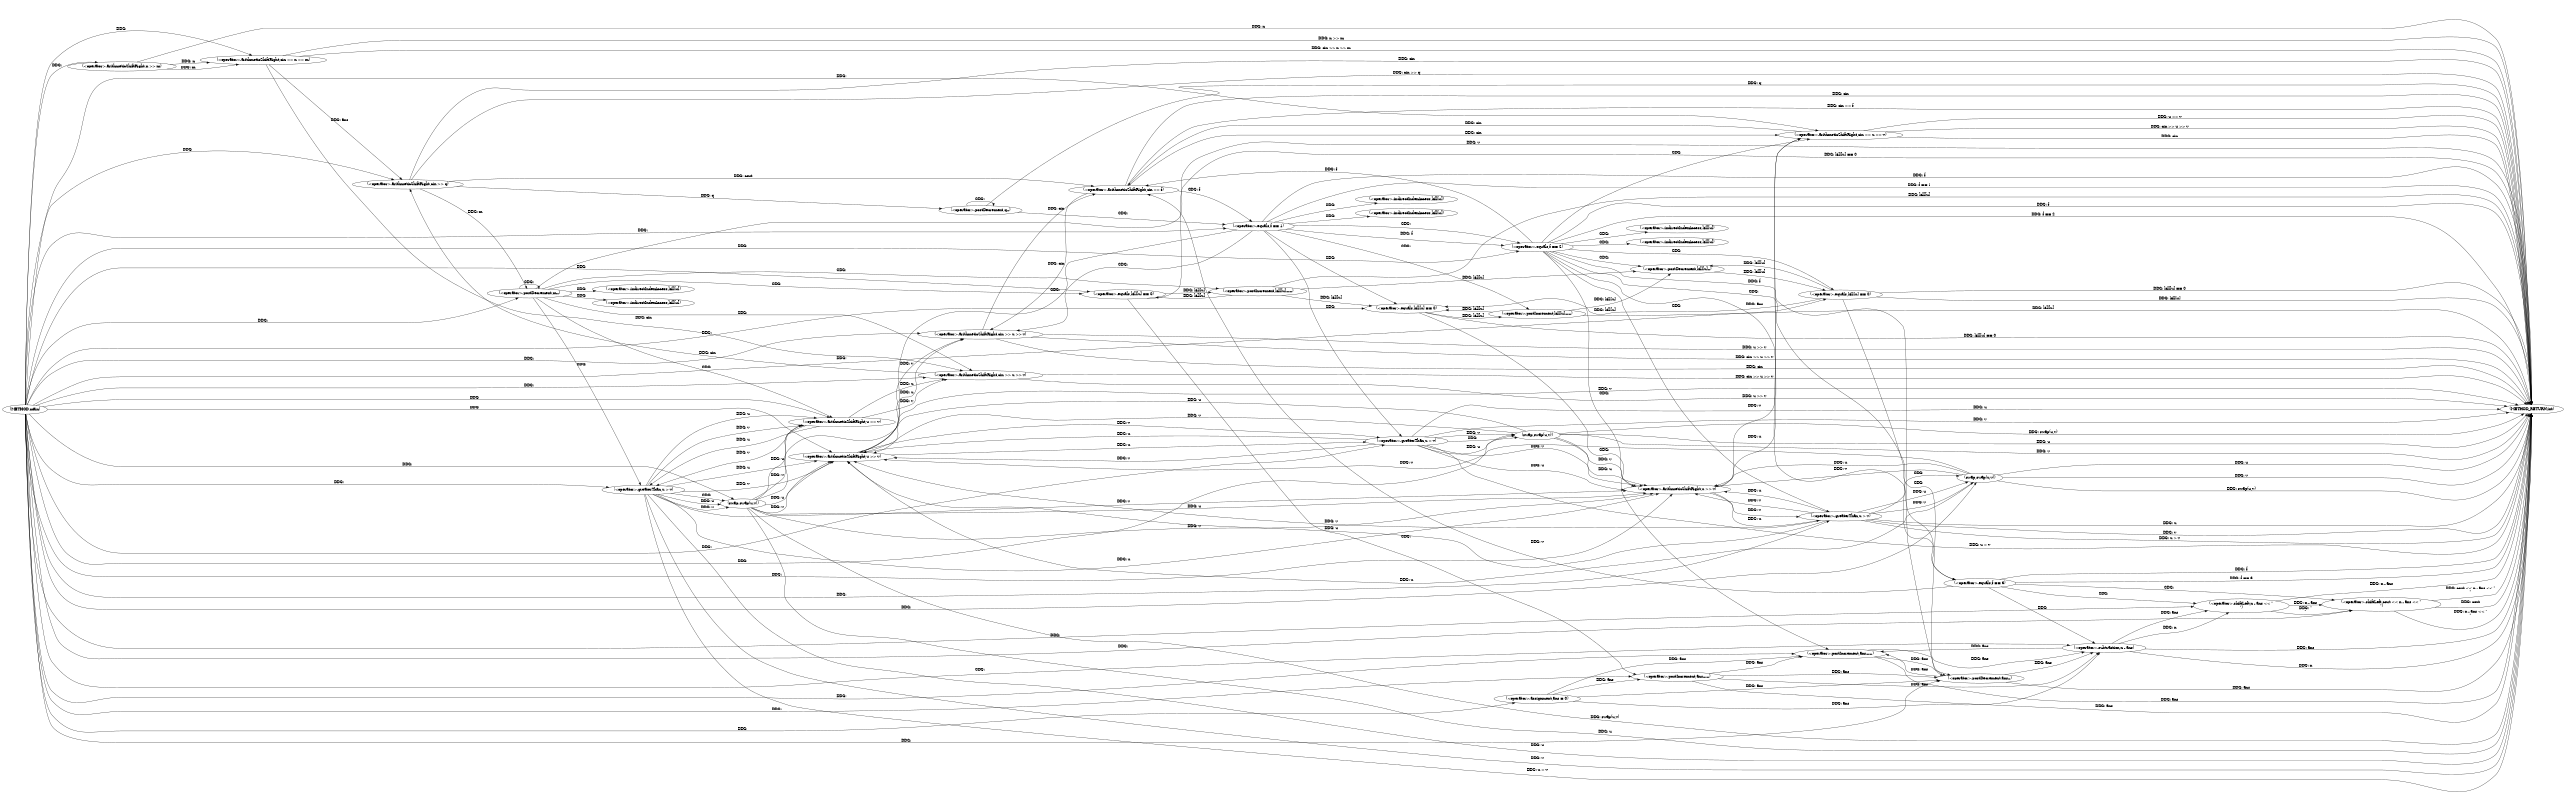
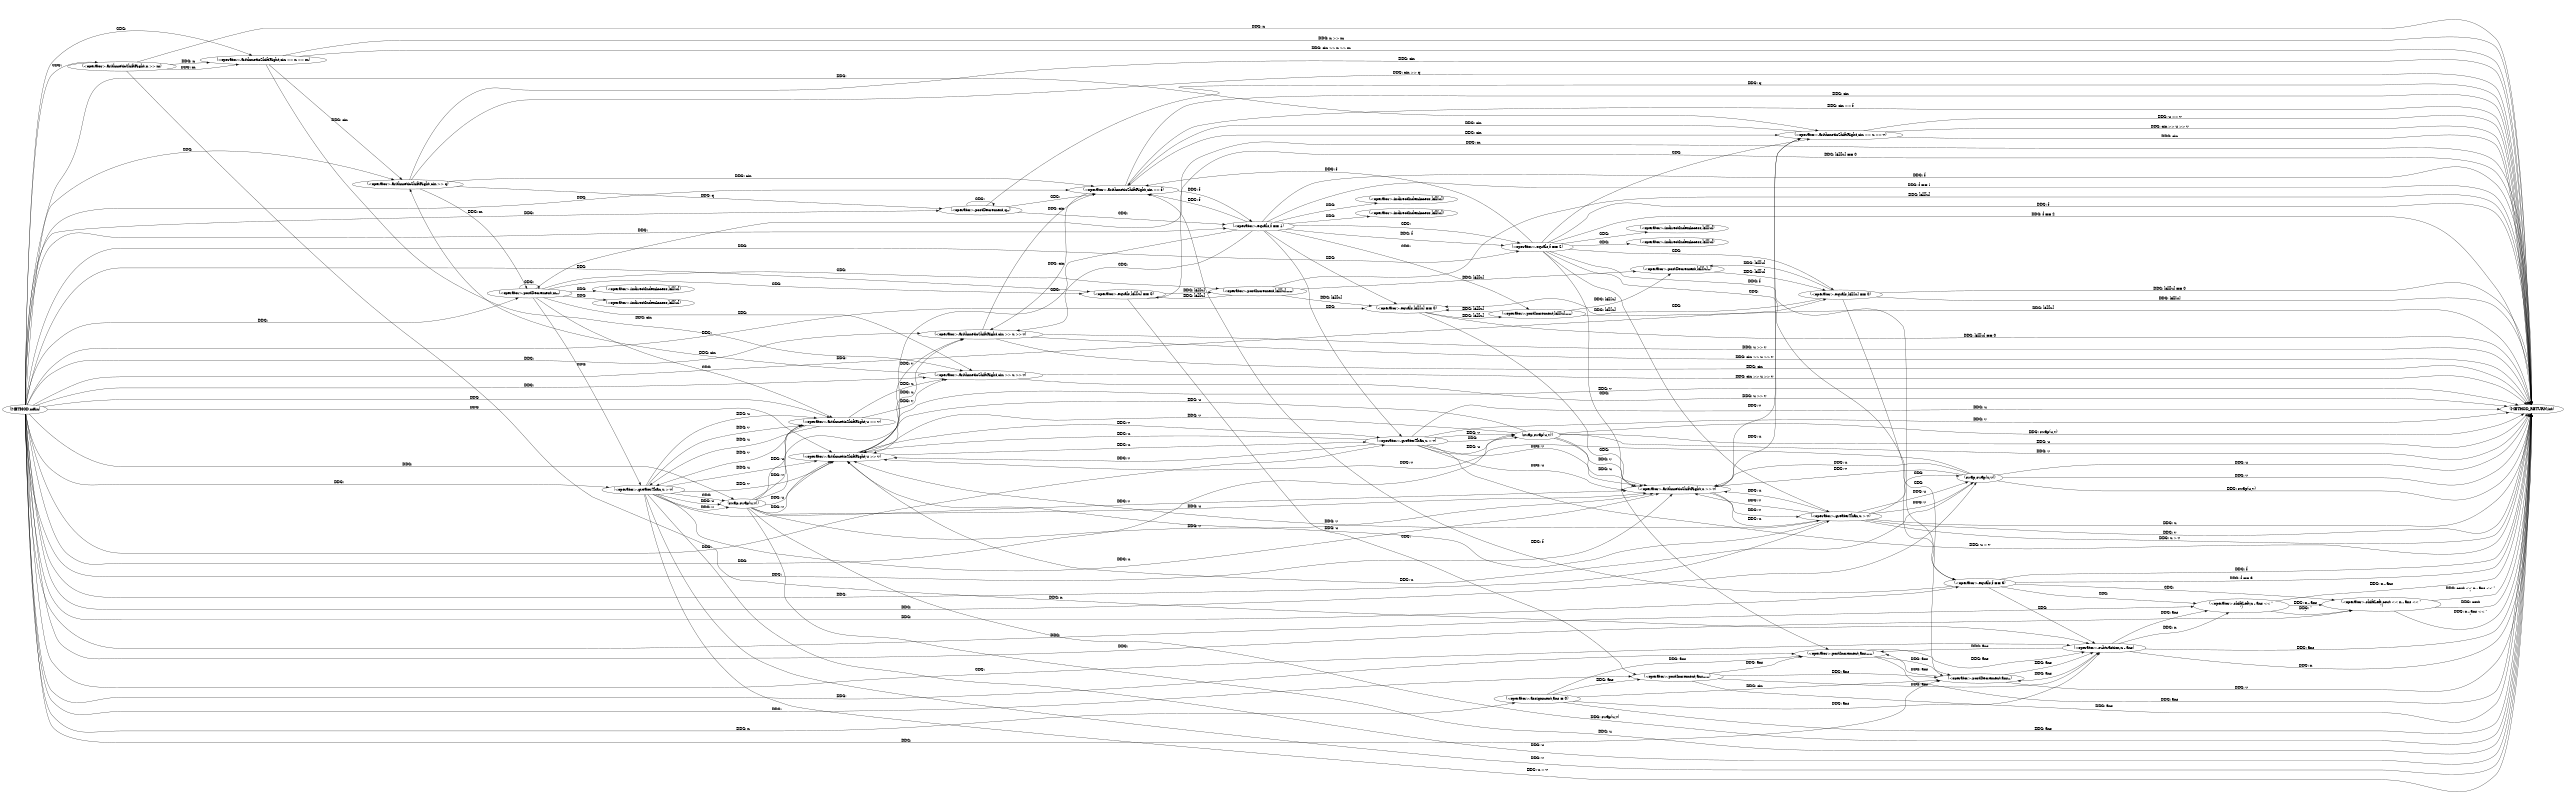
(122, 29) -> (122, 29)
(57, 66) -> (57, 66)
(340, 120) -> (340, 120)
(1473, 143) -> (1473, 143)
(188, 150) -> (188, 150)
(743, 176) -> (743, 176)
(1194, 190) -> (1194, 190)
none -> (1050, 201)
none -> (1200, 205)
none -> (467, 207)
none -> (406, 218)
(1595, 260) -> none
(1775, 458) -> (2062, 674)
(1537, 542) -> (1537, 542)
none -> (1009, 598)
(2043, 608) -> (2043, 608)
none -> (907, 619)
(1754, 686) -> (1754, 686)
(2241, 688) -> (2241, 688)
(743, 729) -> (743, 729)
none -> (2185, 731)
